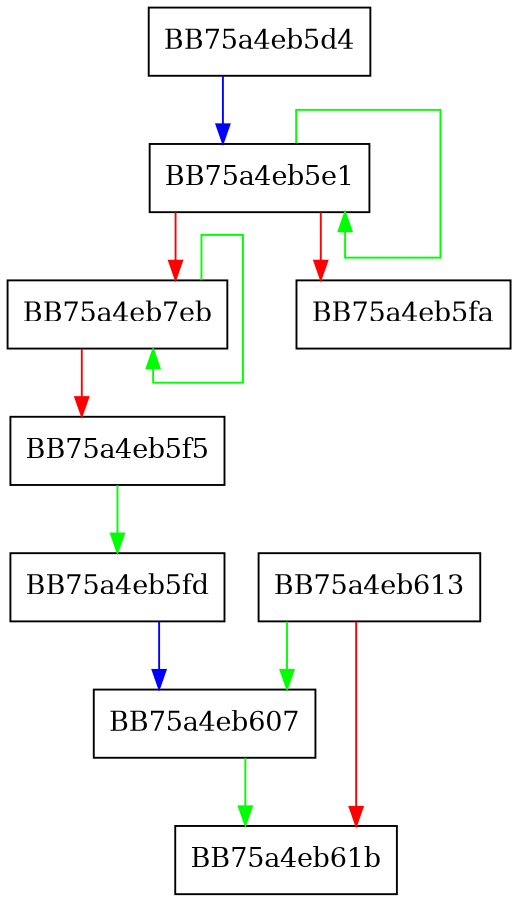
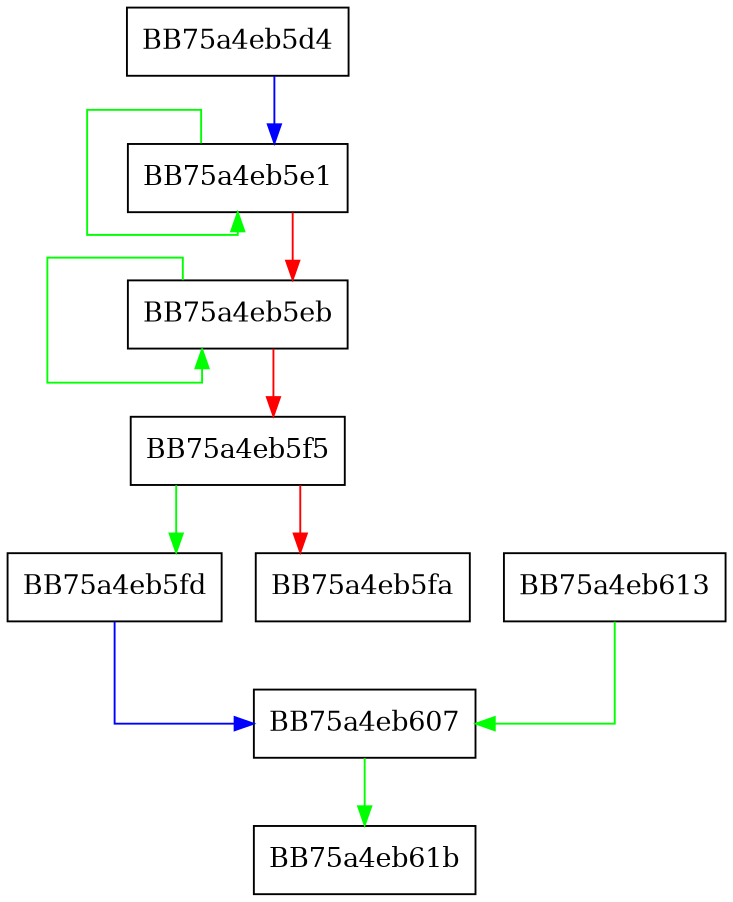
(321, 237) -> (300, 509)
(117, 314) -> (238, 314)
(356, 714) -> none
